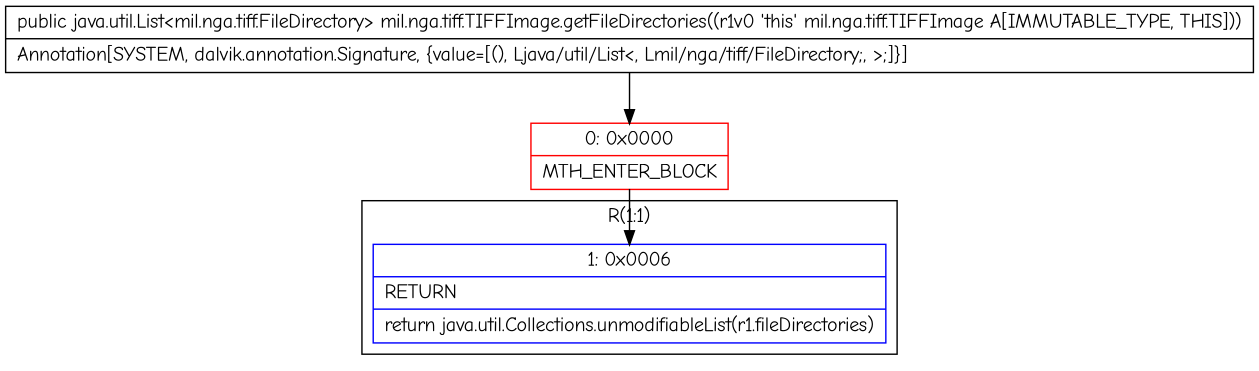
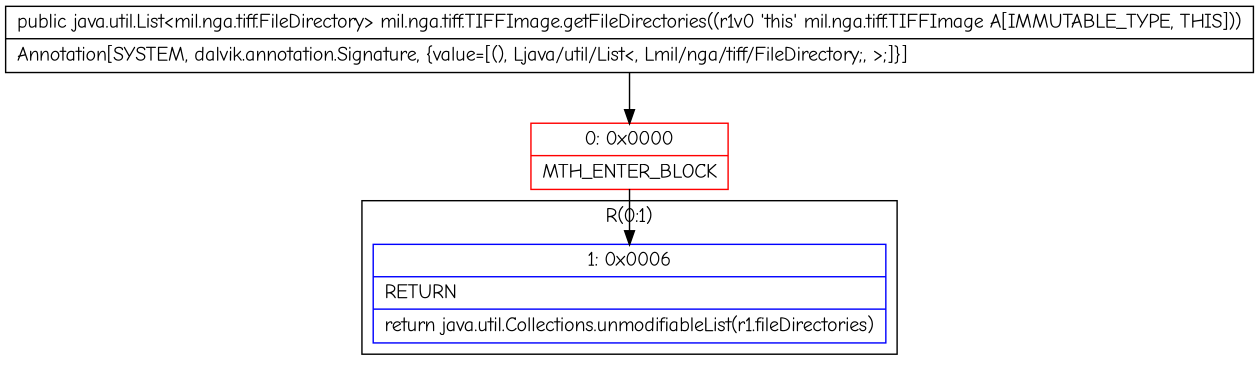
(630, 217) -> (630, 217)
